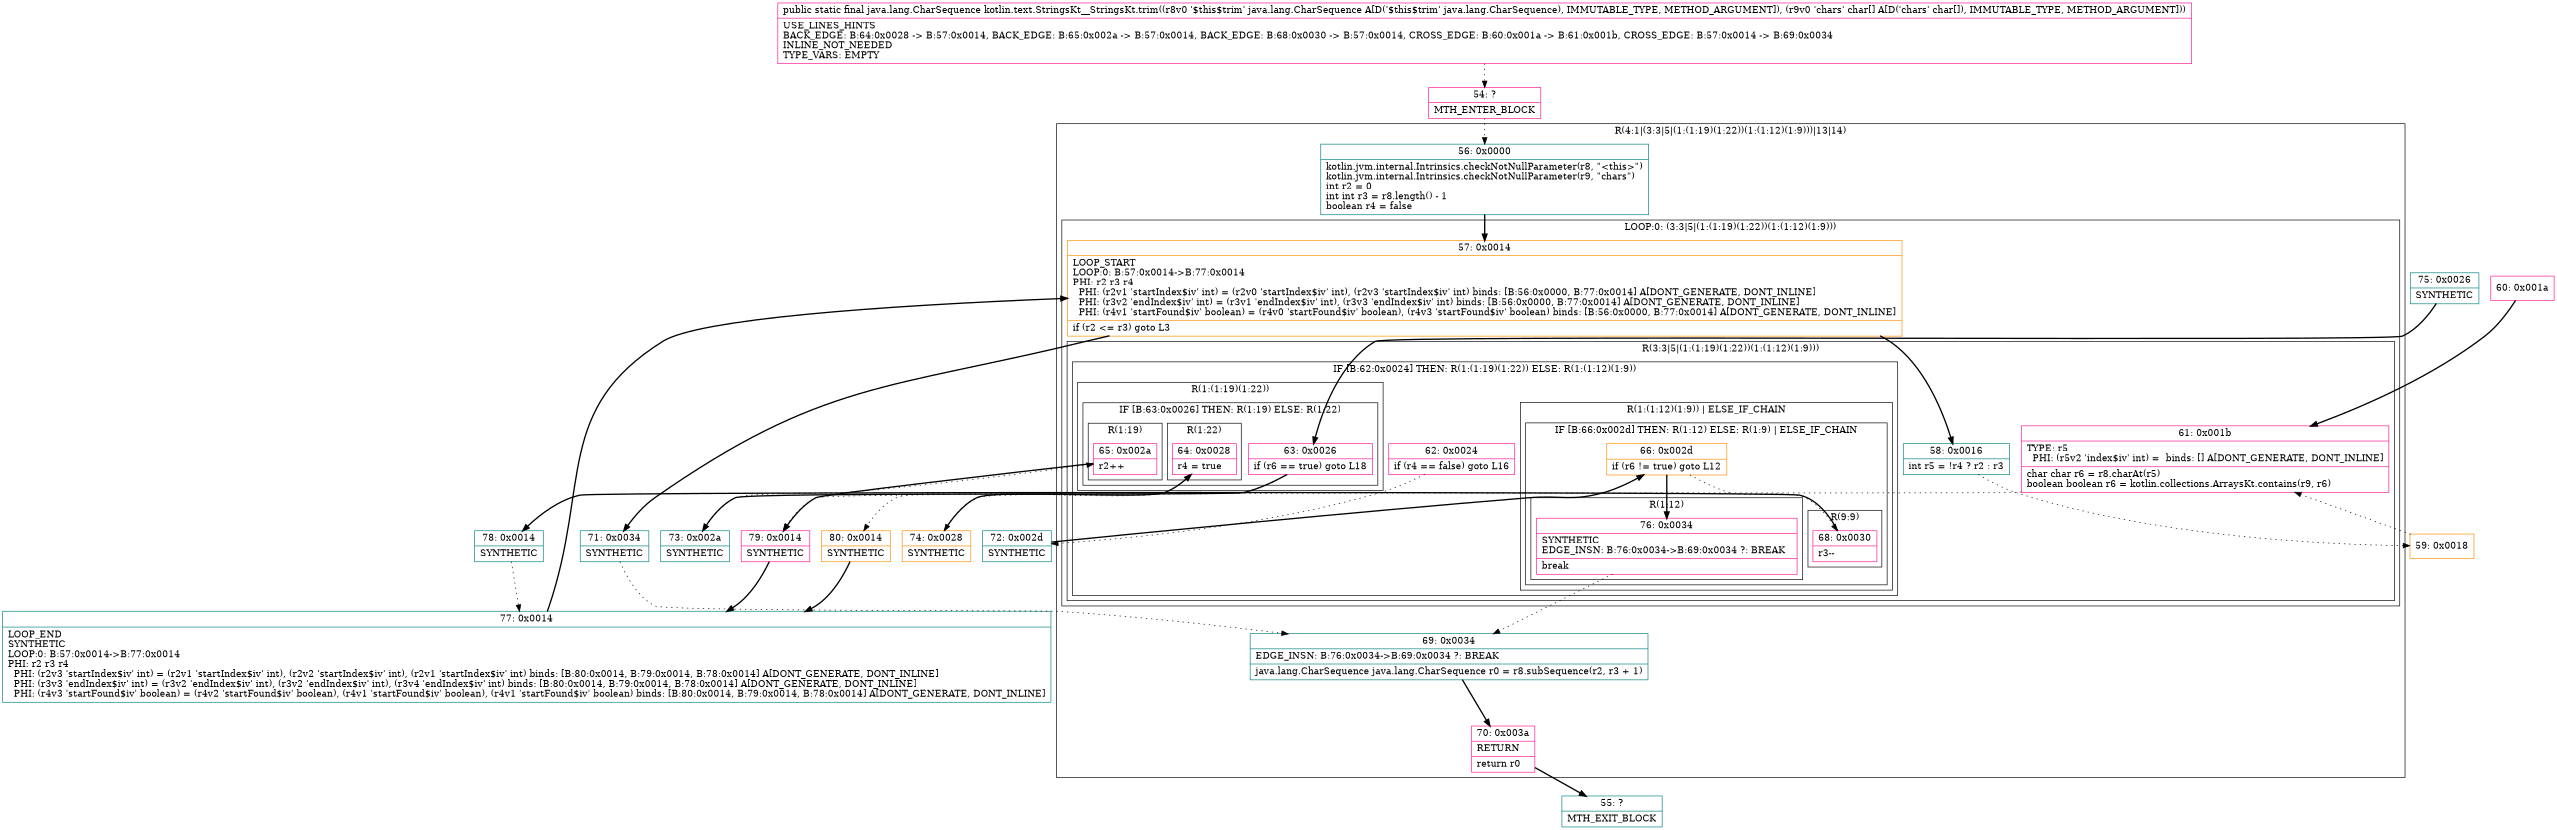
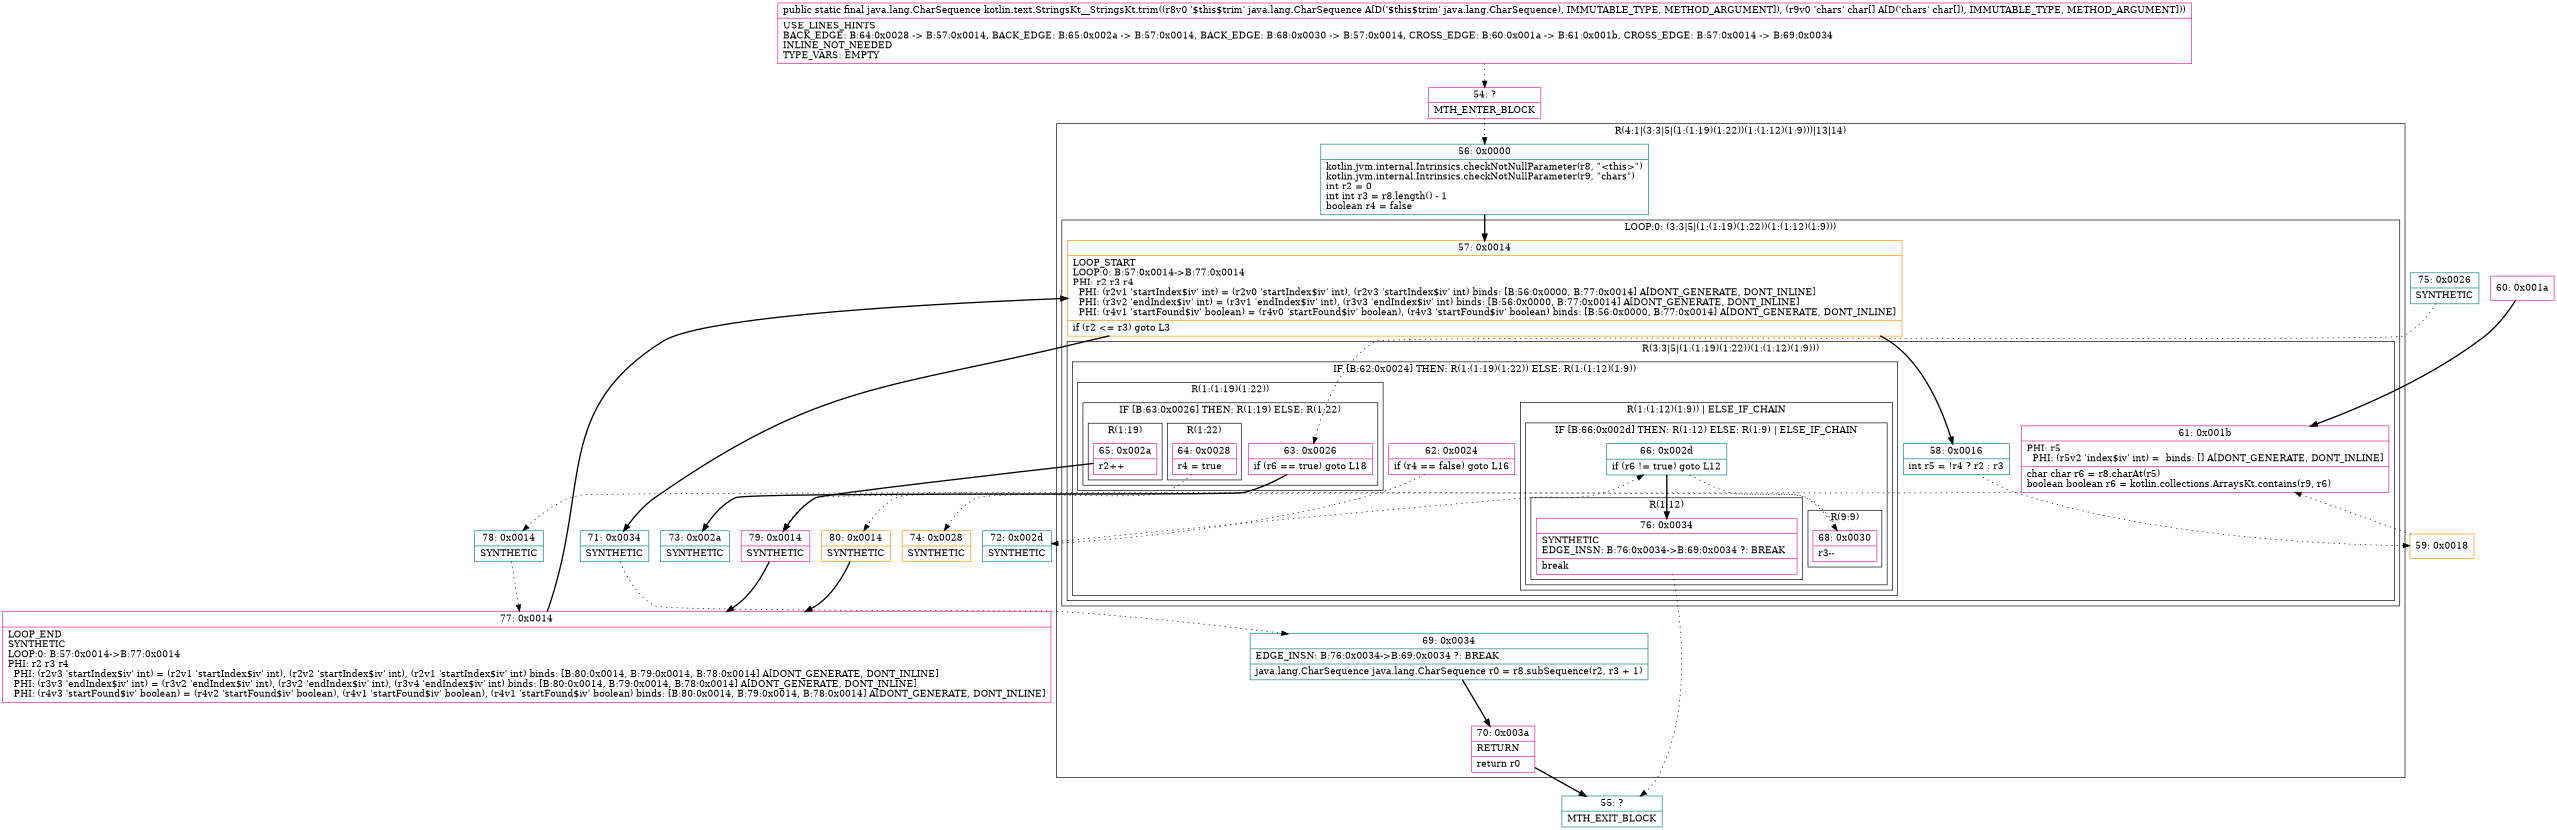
(1855, 338) -> (1855, 338)
(2049, 449) -> (2045, 449)
(1667, 459) -> (1667, 459)
(888, 489) -> none
(1186, 492) -> (1186, 492)
(1060, 494) -> none
(1346, 514) -> (1346, 514)
(1539, 611) -> (1681, 687)
(527, 657) -> (527, 657)
